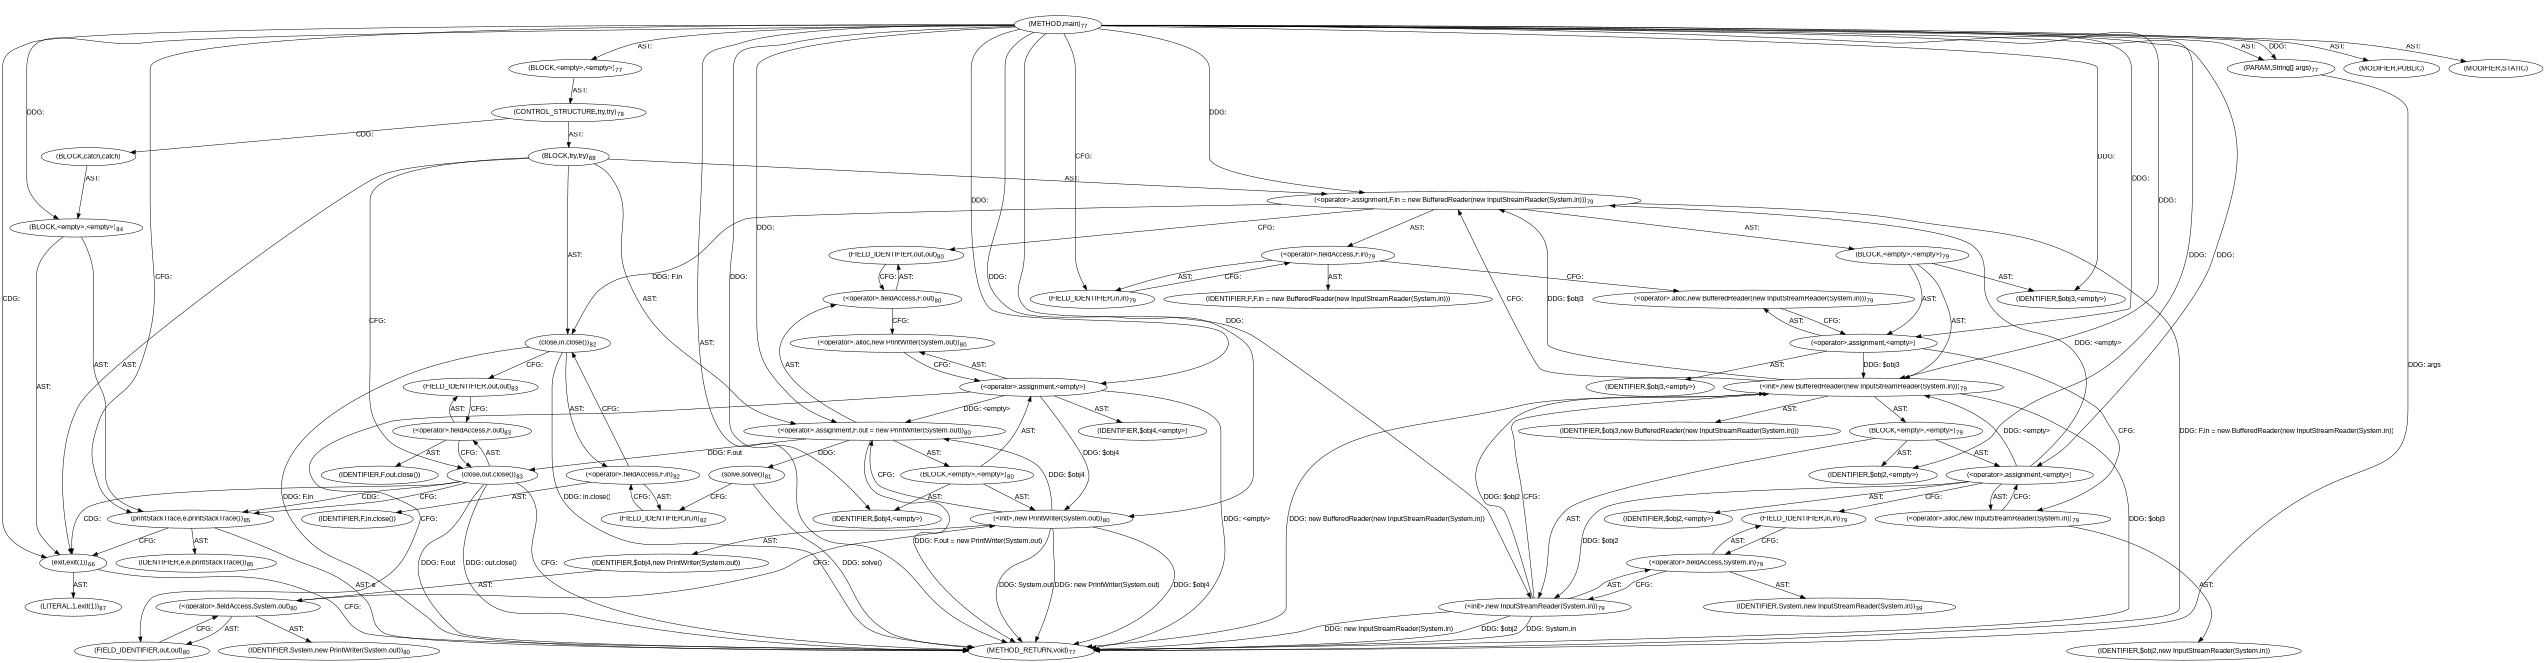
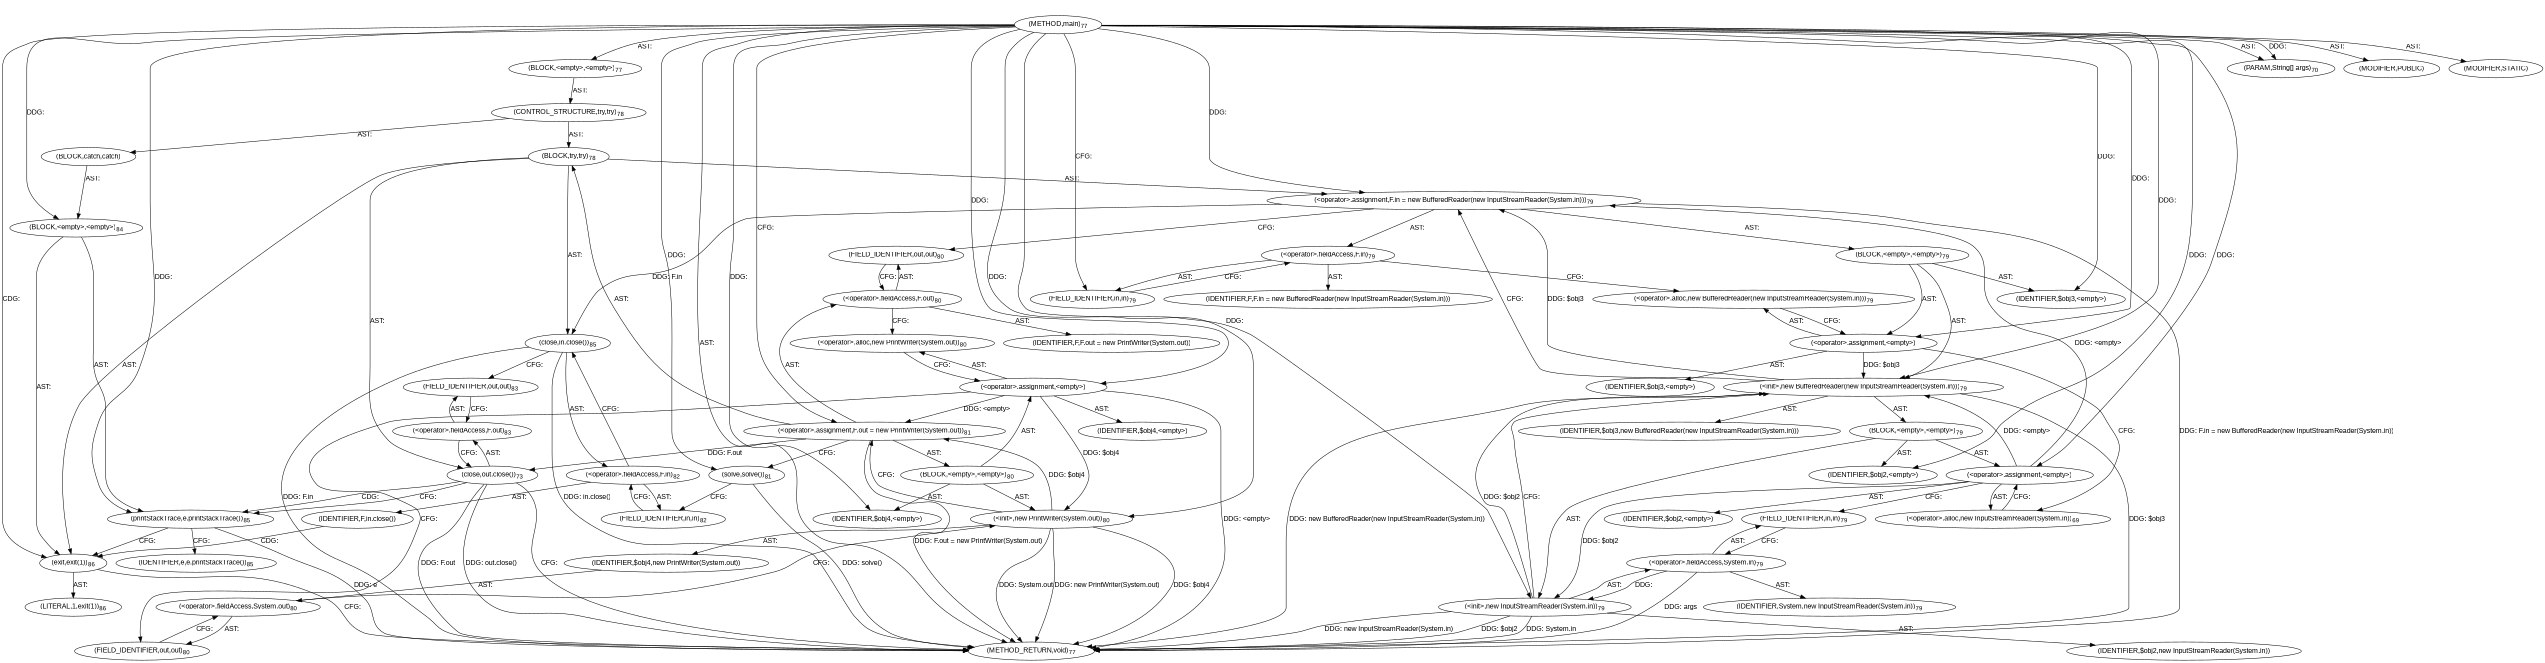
(2315, 68) -> (2315, 68)
none -> (661, 96)
(366, 135) -> (366, 135)
(592, 156) -> (592, 156)
(767, 228) -> (767, 228)
(165, 277) -> (165, 277)
(378, 321) -> (378, 321)
(651, 321) -> (635, 339)
(593, 342) -> (593, 342)
none -> (1112, 343)
(968, 430) -> (968, 430)
(828, 453) -> (828, 453)
(520, 474) -> (520, 474)
(380, 475) -> none
(250, 489) -> (213, 545)
(2076, 518) -> (2076, 518)
(202, 541) -> (202, 541)
(2164, 560) -> (1837, 629)
(92, 562) -> (92, 562)
(366, 585) -> (366, 585)
(1645, 585) -> (1645, 585)
(103, 606) -> (103, 606)
(1919, 606) -> (1919, 606)
(2001, 635) -> (1530, 638)
(329, 651) -> none
